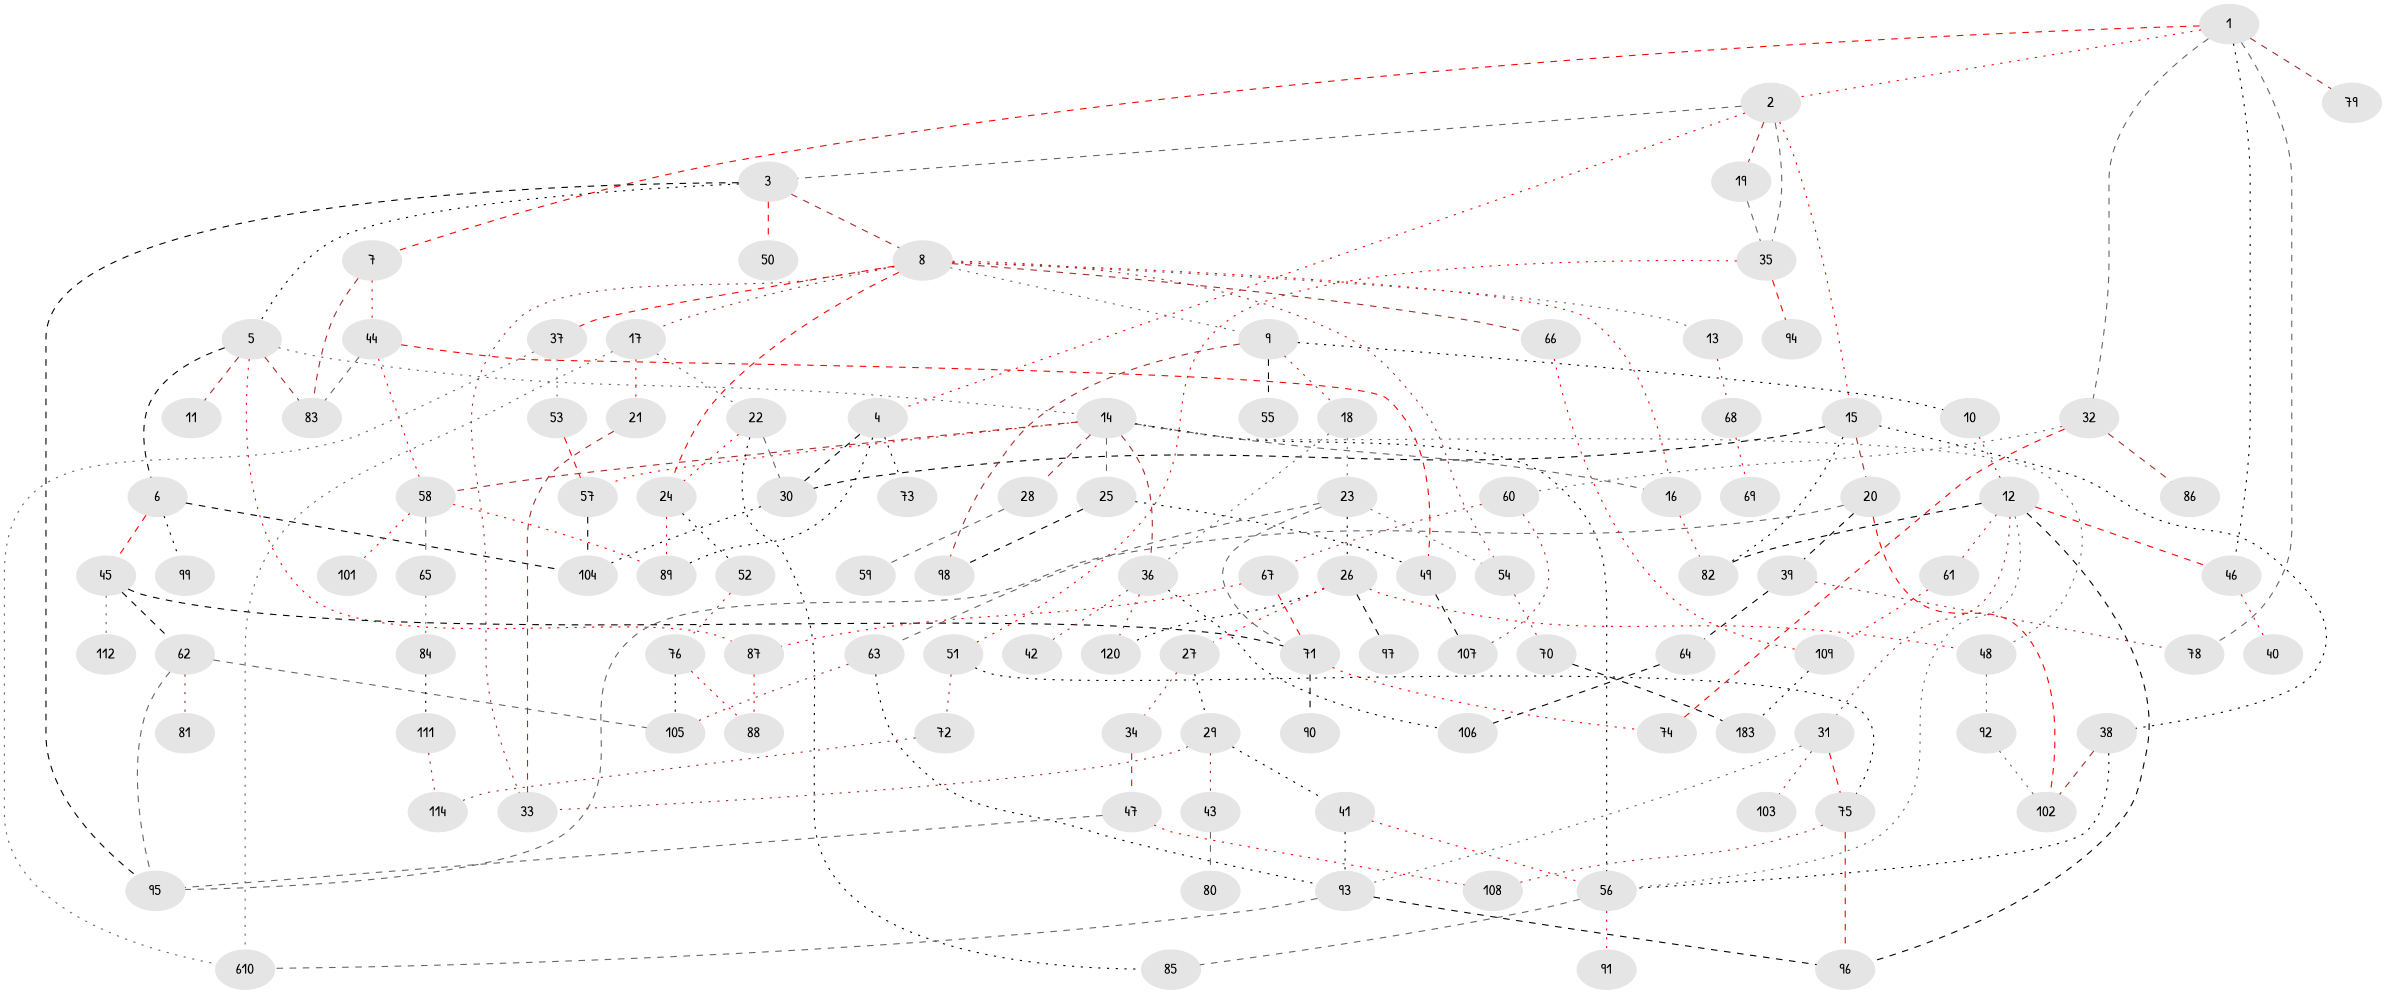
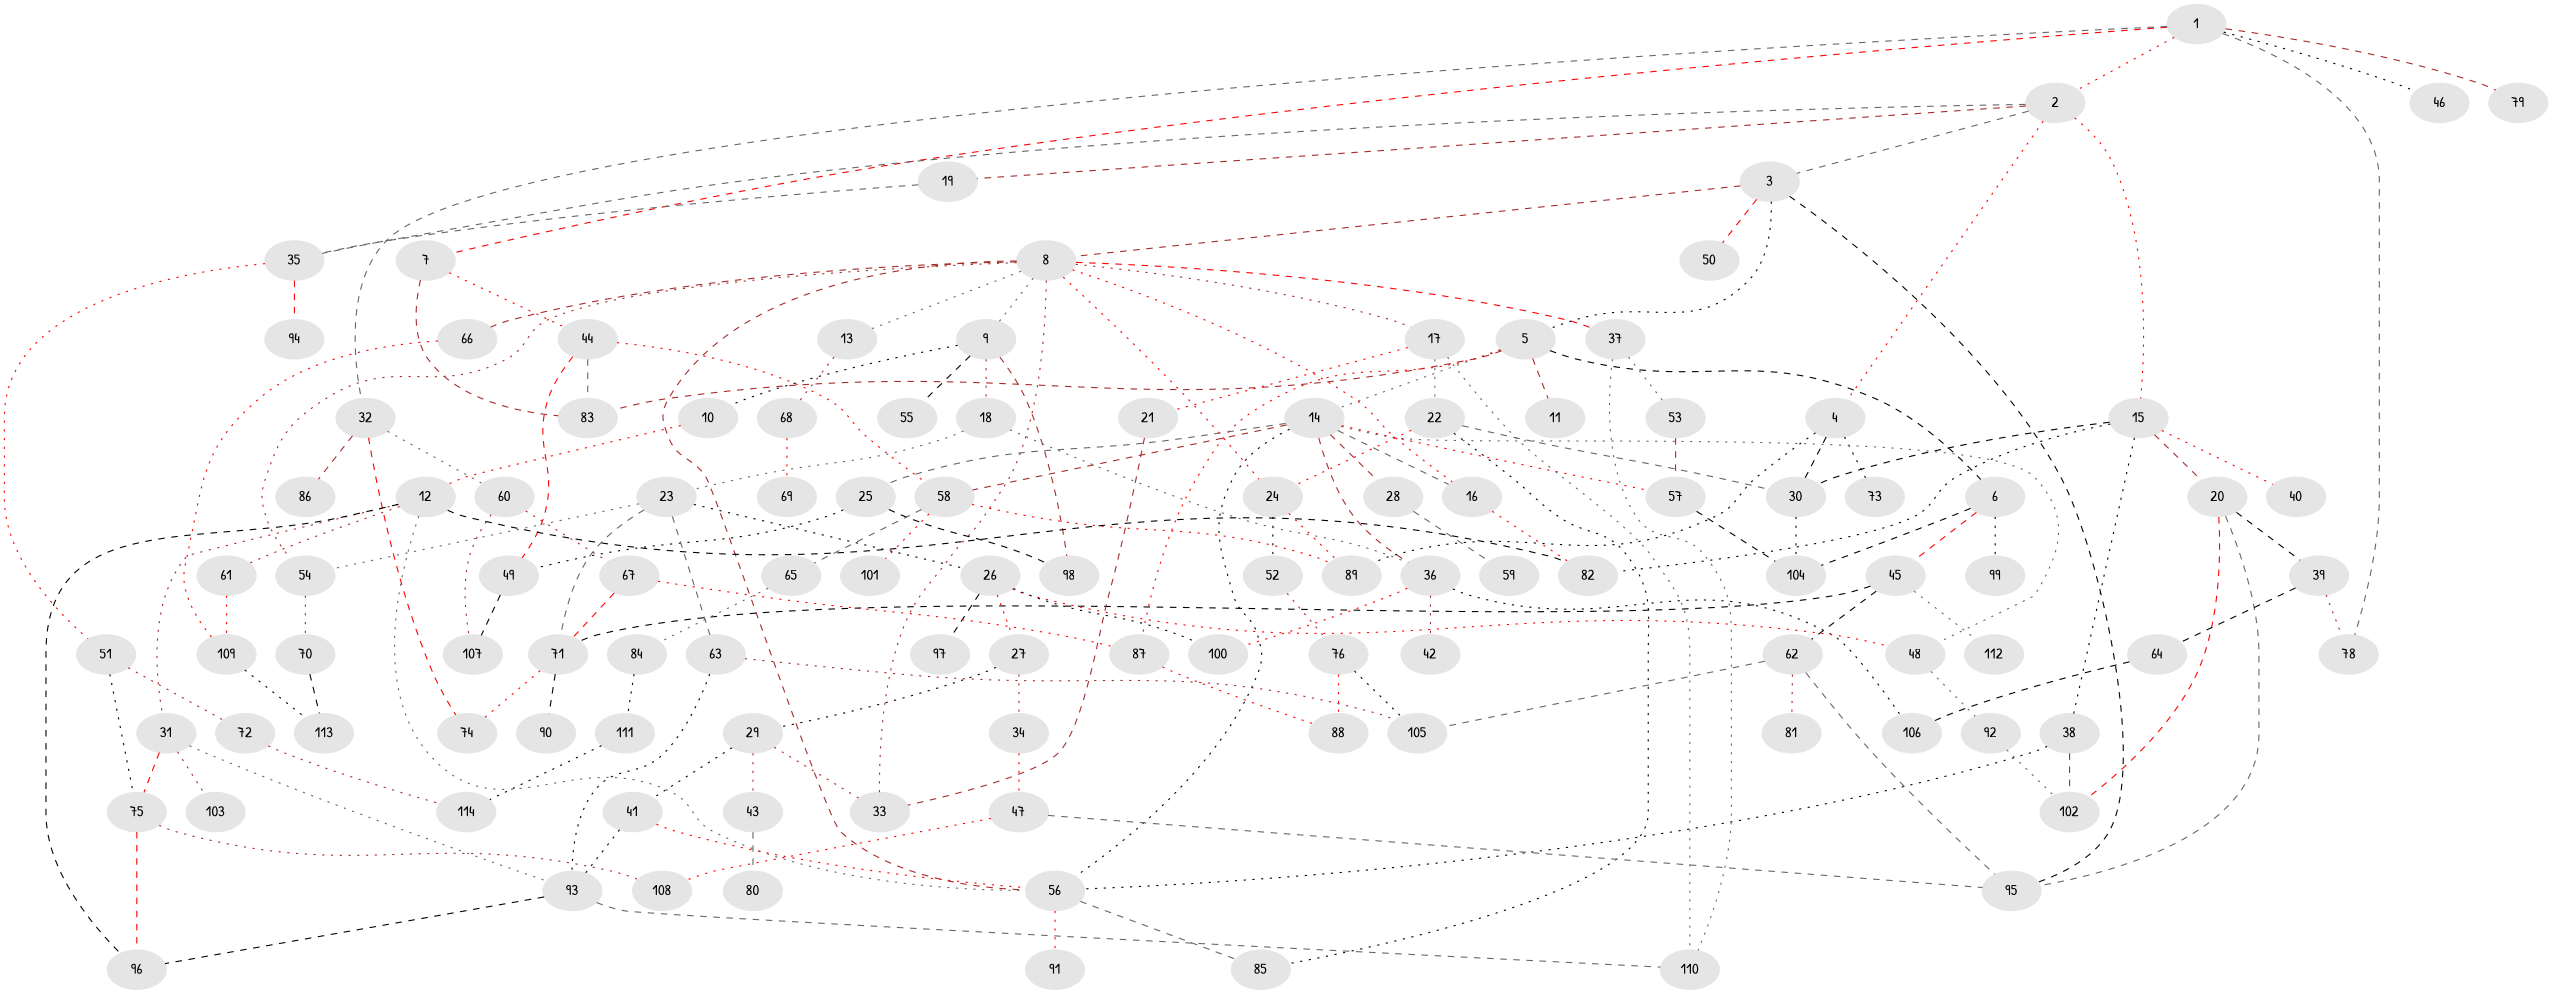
(765, 354) -> (1165, 375)
none -> (723, 519)
(2121, 536) -> none
(2250, 610) -> (2217, 457)
(1111, 654) -> (1218, 654)
(1746, 733) -> (324, 733)
(432, 772) -> (546, 773)
(1132, 773) -> (1019, 767)
(245, 970) -> (1690, 970)
